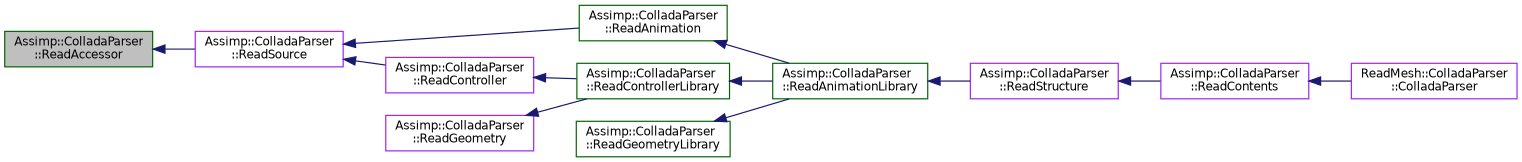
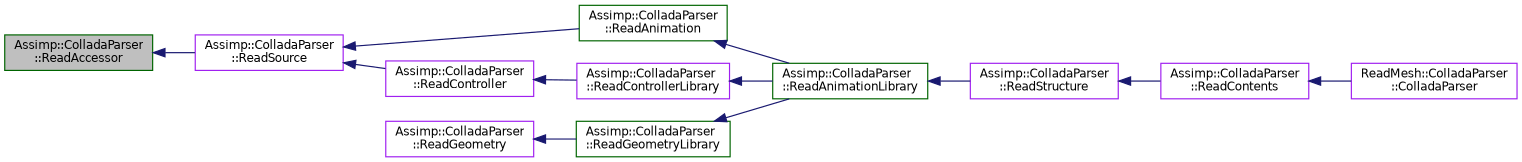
(653, 81) -> (653, 81)
(562, 106) -> (561, 139)
